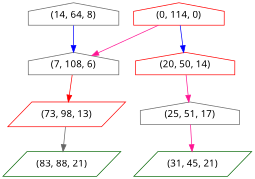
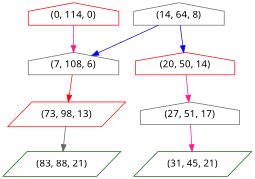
(181, 36) -> (181, 36)
(190, 114) -> (190, 114)
